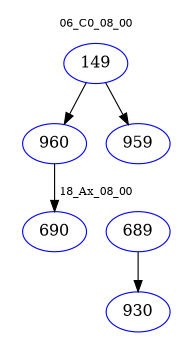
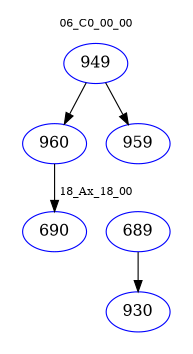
(96, 24) -> (96, 24)
(96, 63) -> (96, 63)
(96, 192) -> (96, 192)
